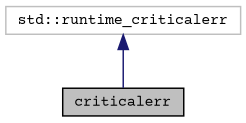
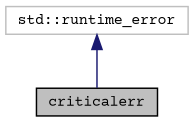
(123, 20) -> (97, 20)
